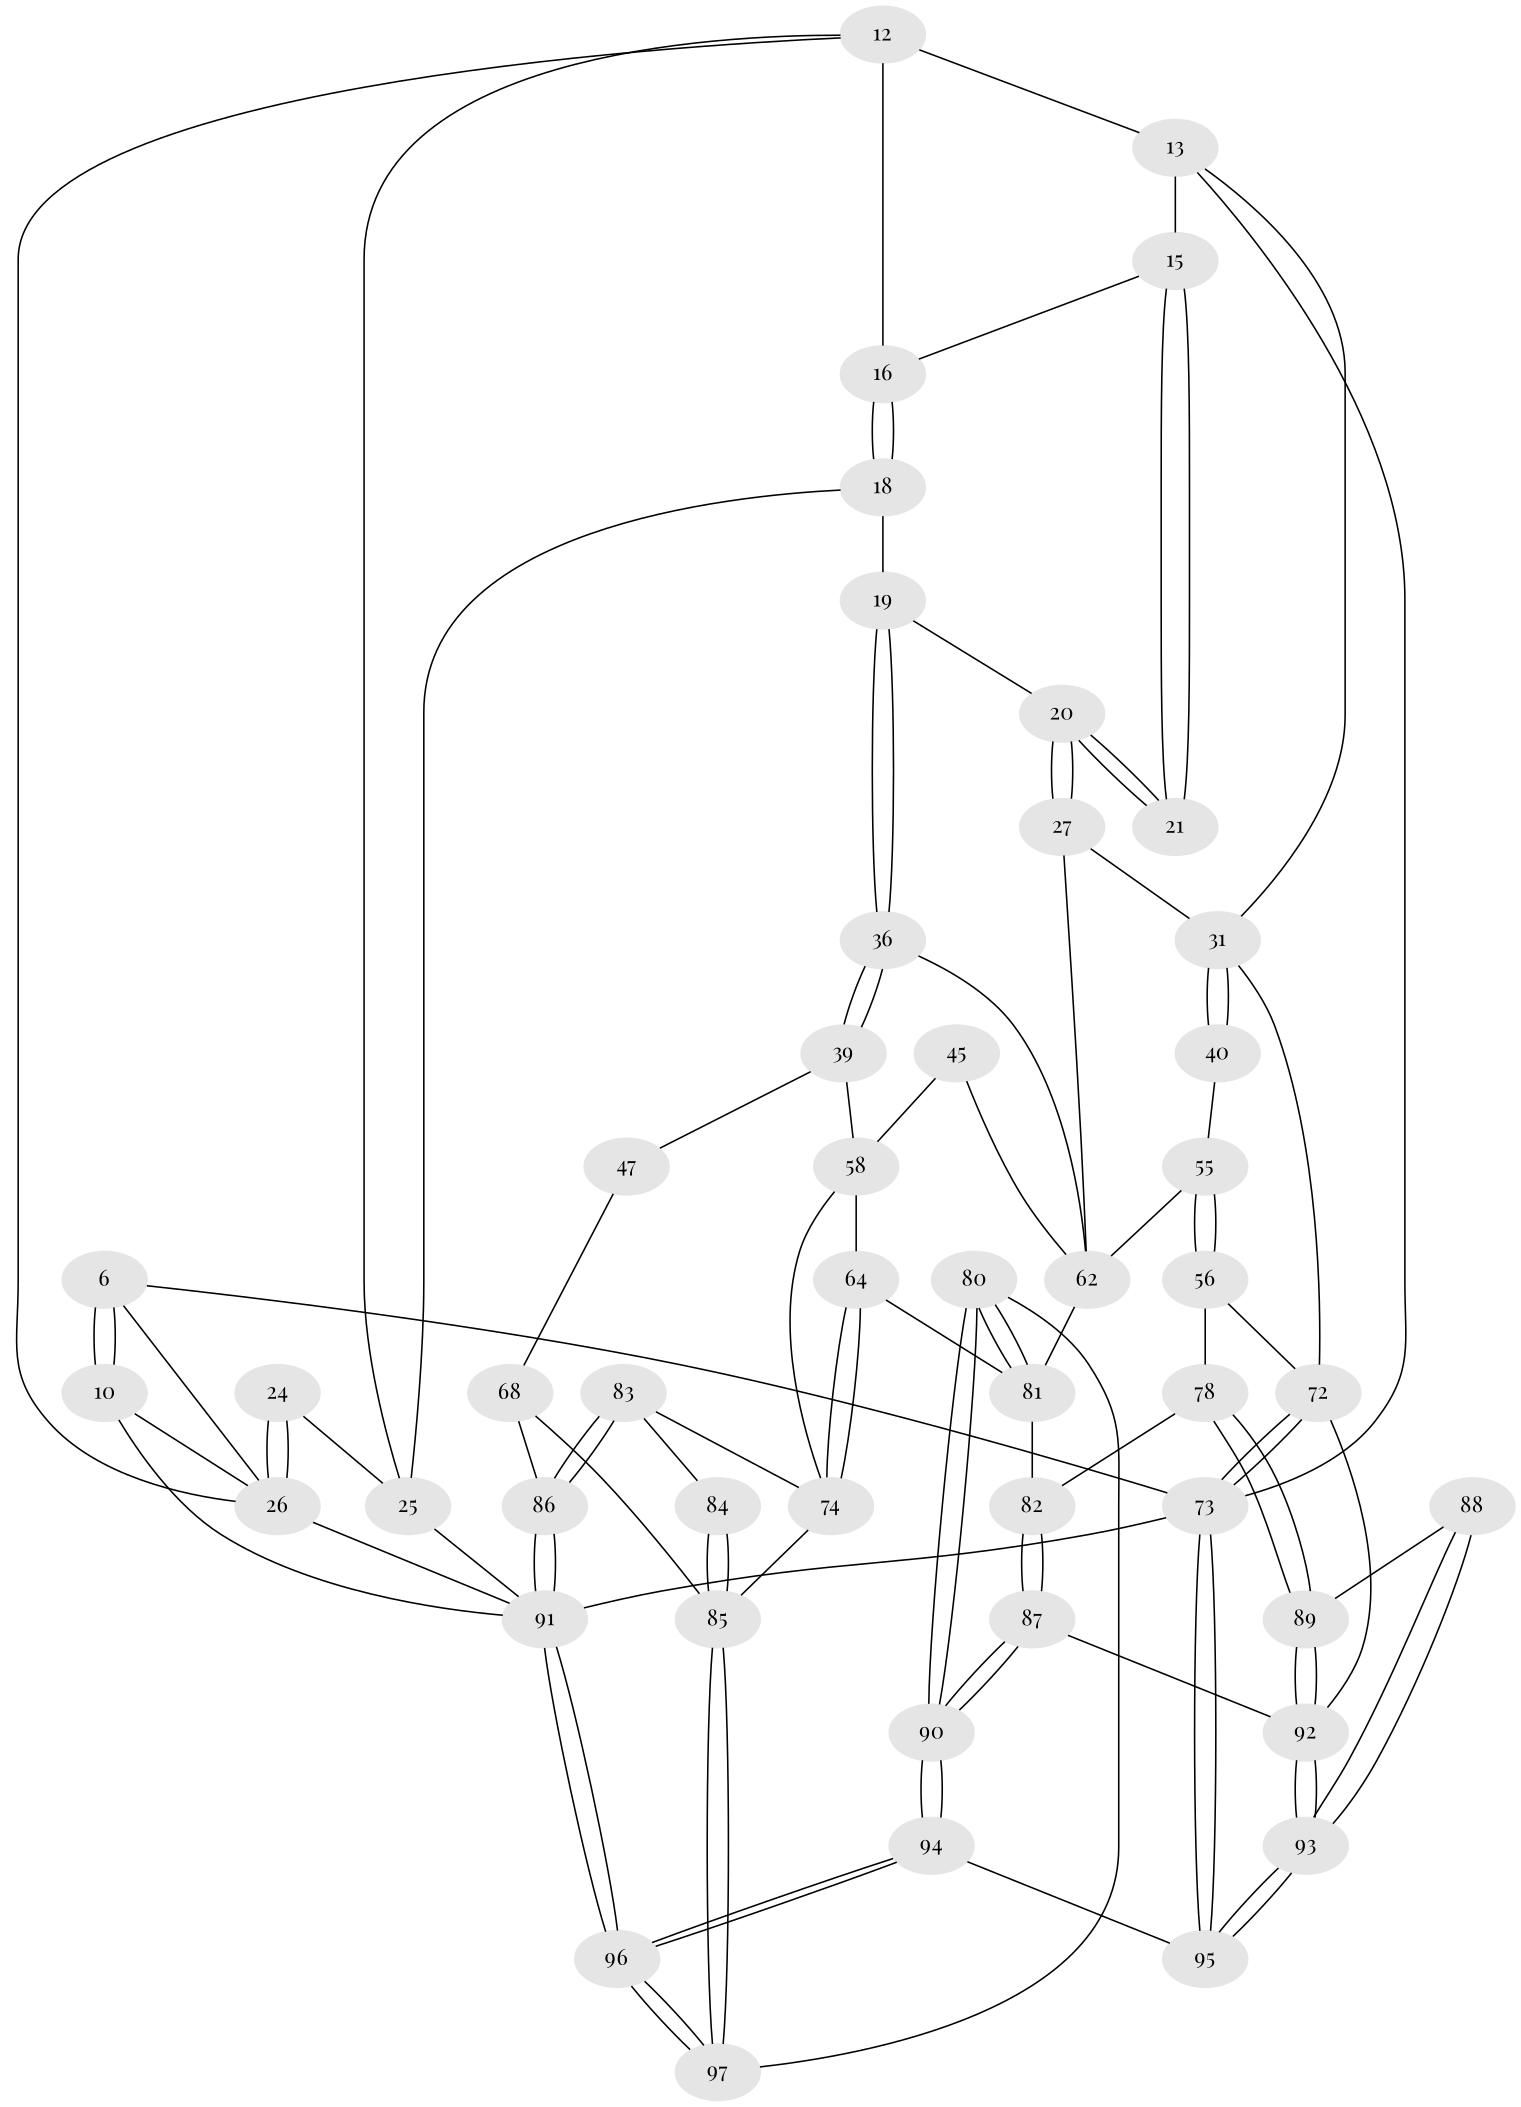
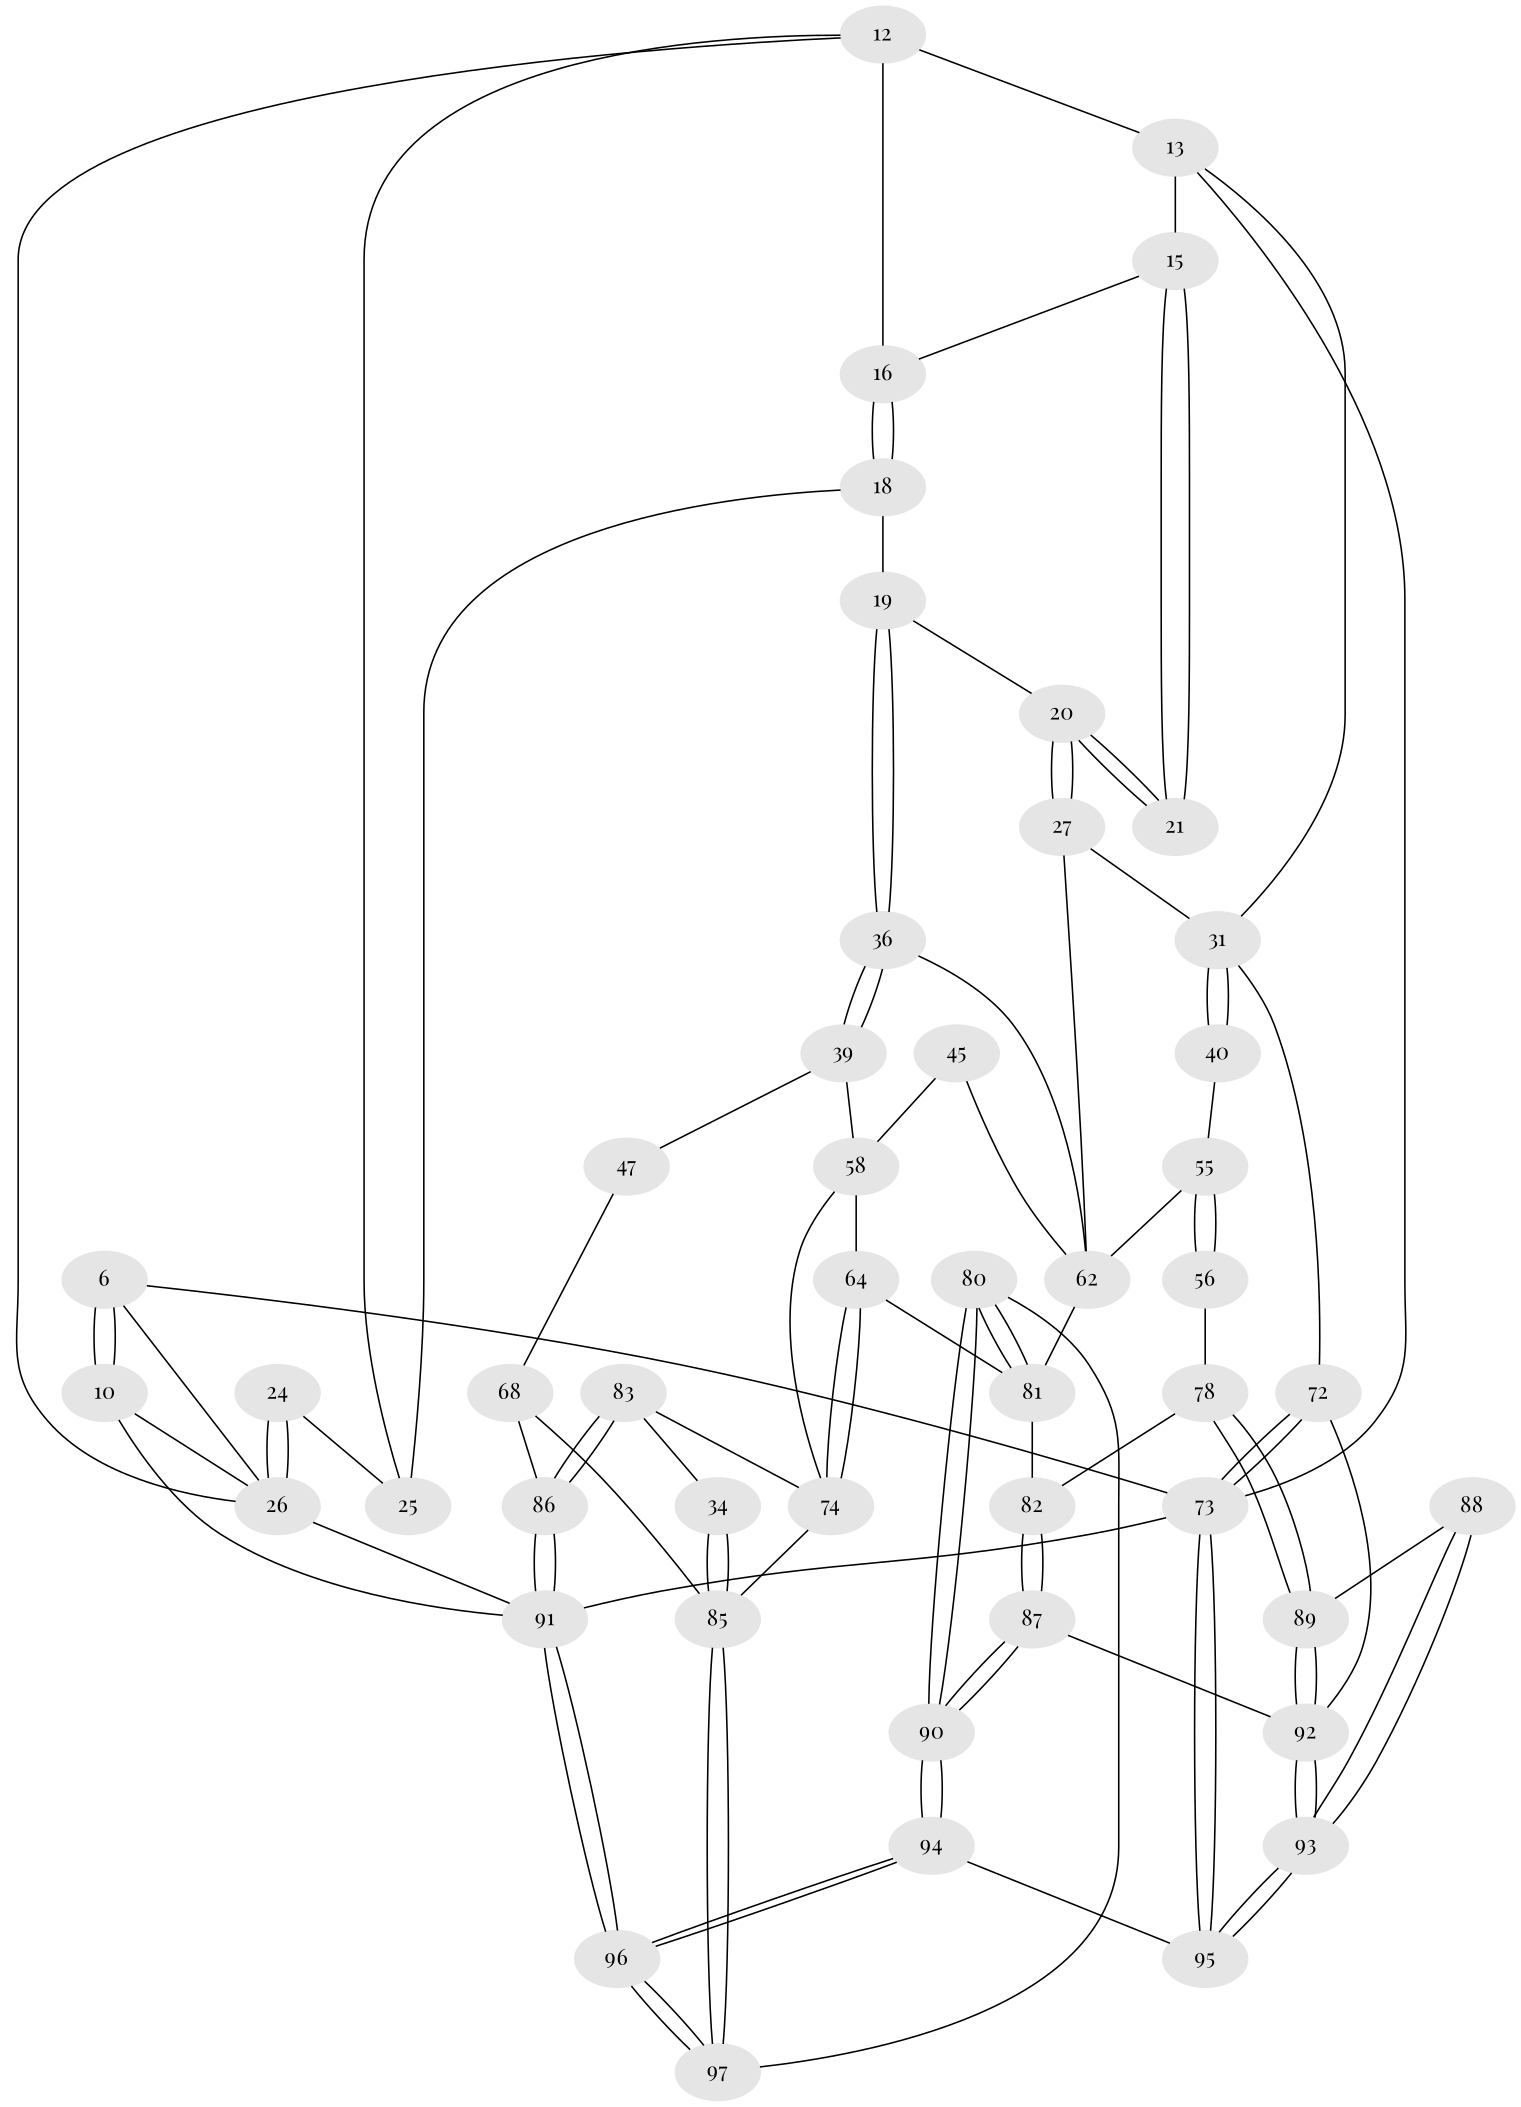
(1262, 1336) -> none
(718, 1506) -> (718, 1506)
(477, 1563) -> none
